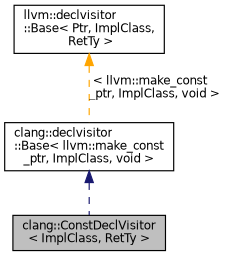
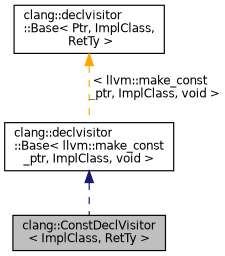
(89, 29) -> (89, 29)
